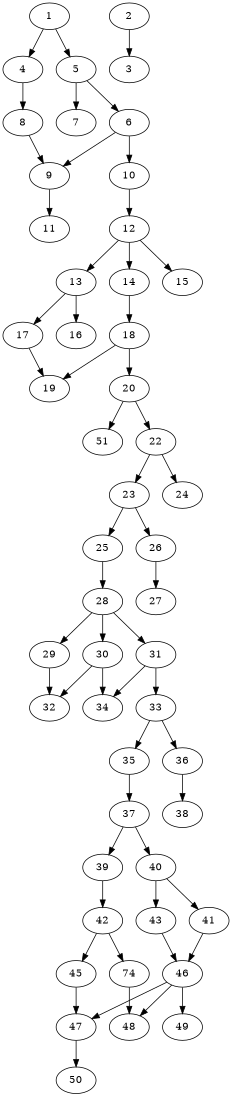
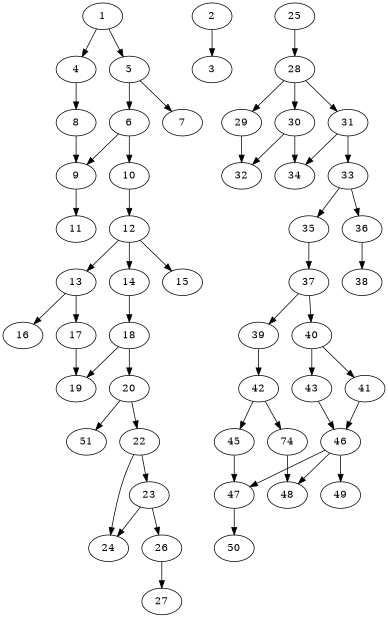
(118, 518) -> (131, 519)
